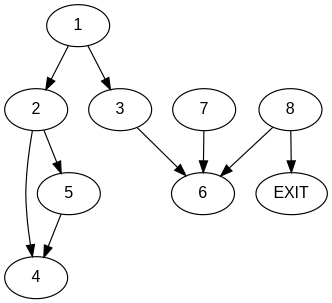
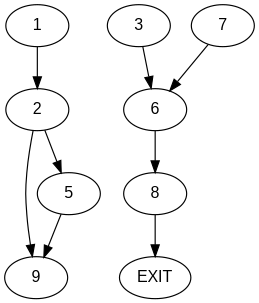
(96, 62) -> none
(251, 148) -> (155, 146)
(36, 278) -> (36, 278)
